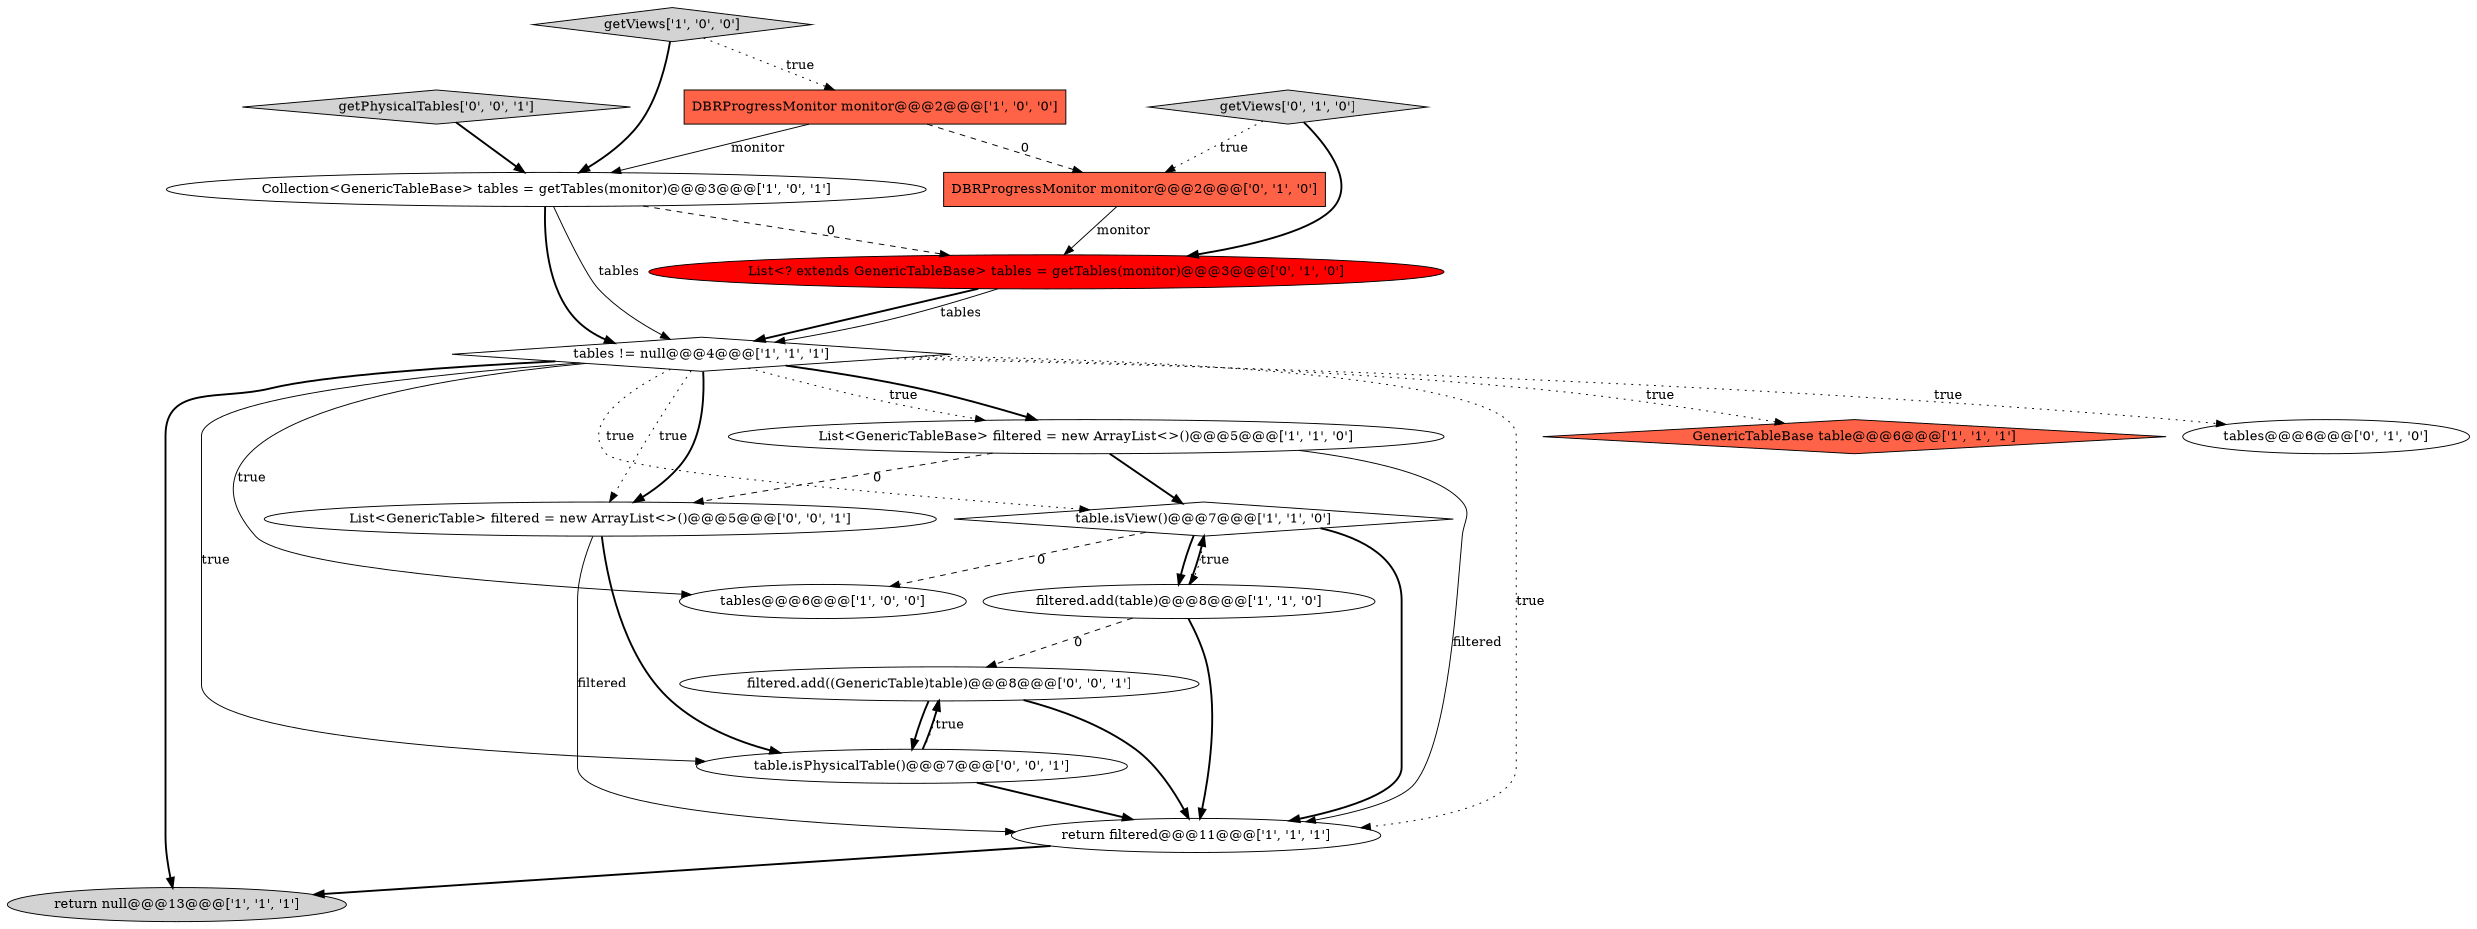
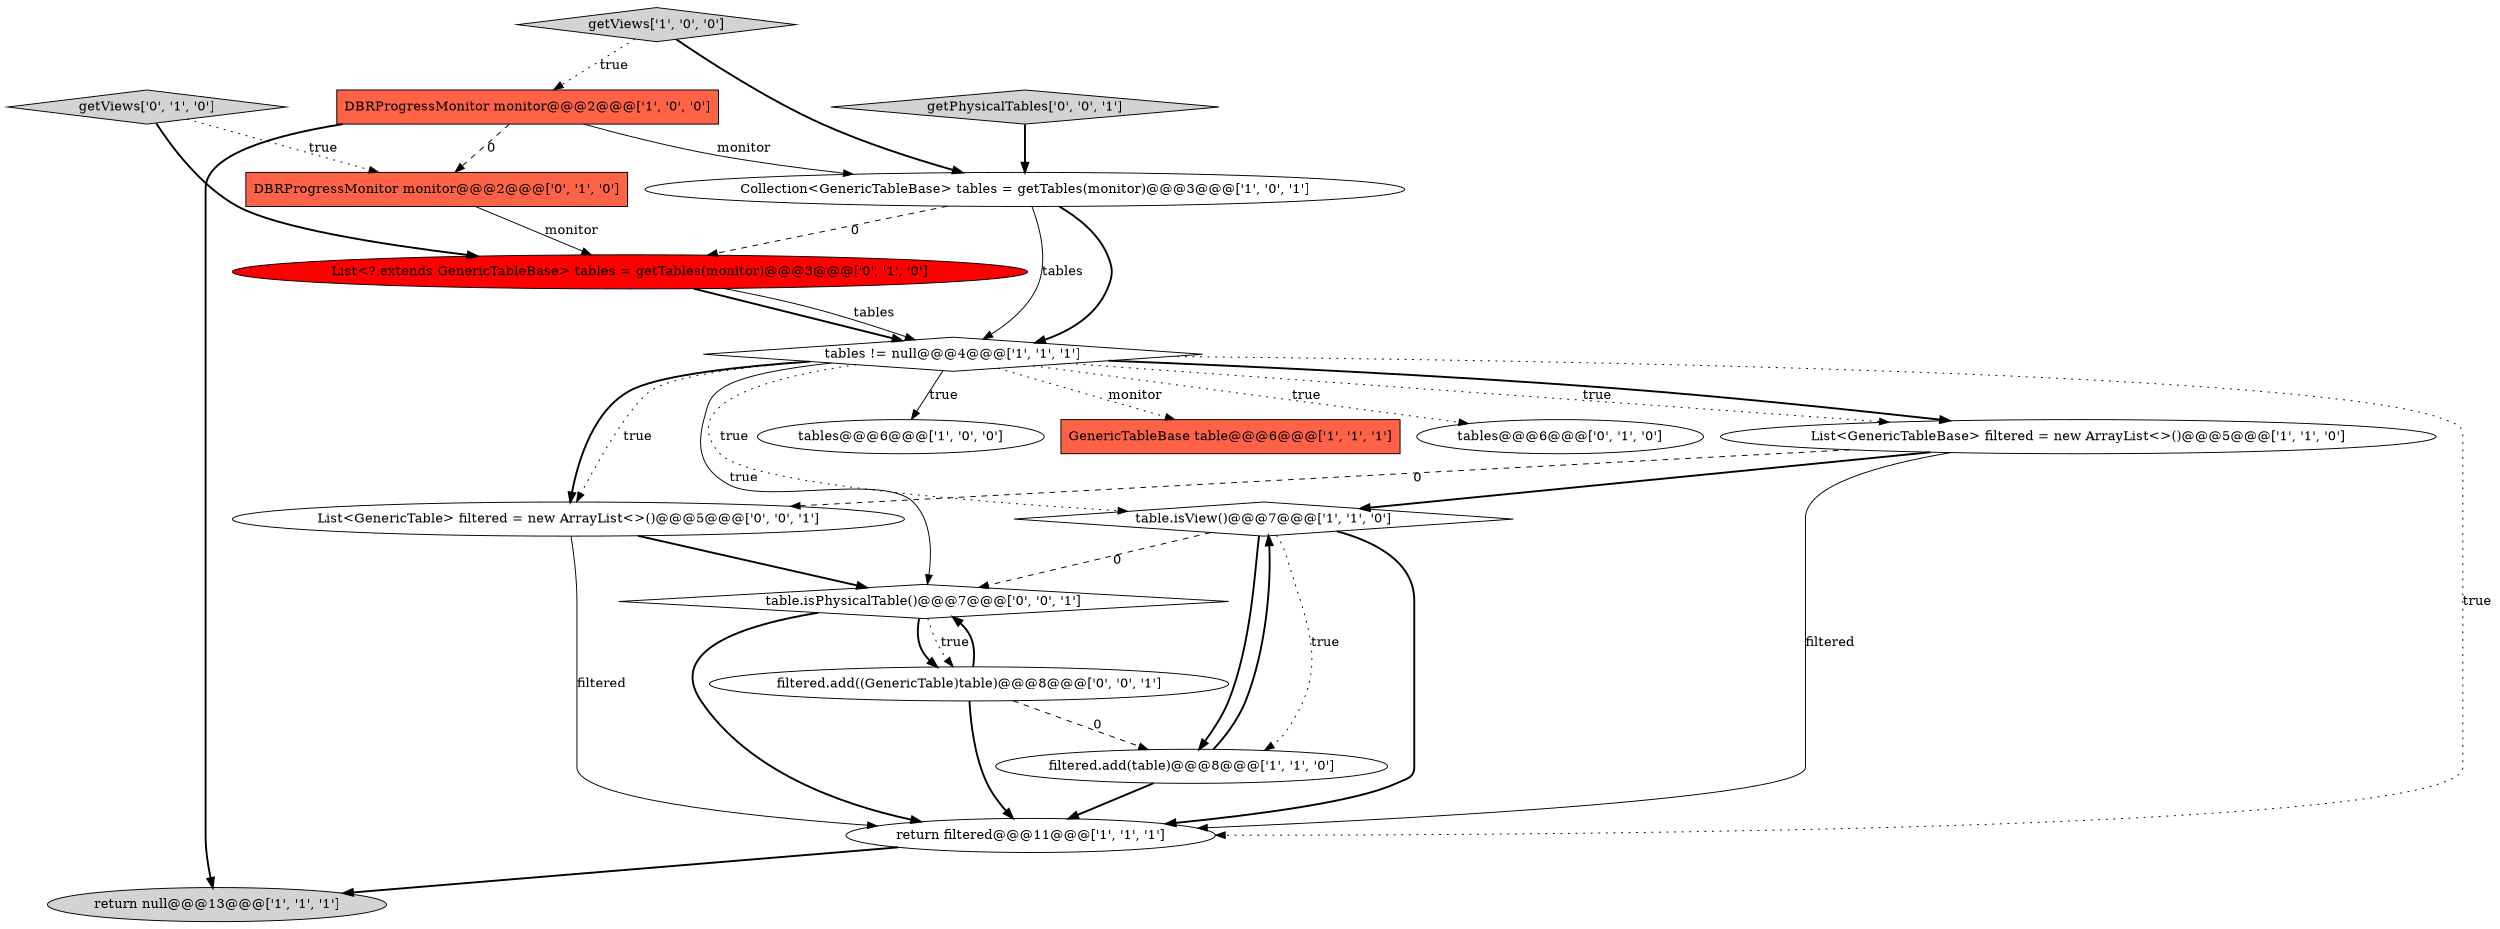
(1661, 395) -> (1135, 395)
(1854, 437) -> (1231, 437)
(166, 450) -> (206, 454)
(1023, 558) -> (1099, 559)
(1064, 641) -> (1076, 724)
(912, 766) -> (924, 601)
